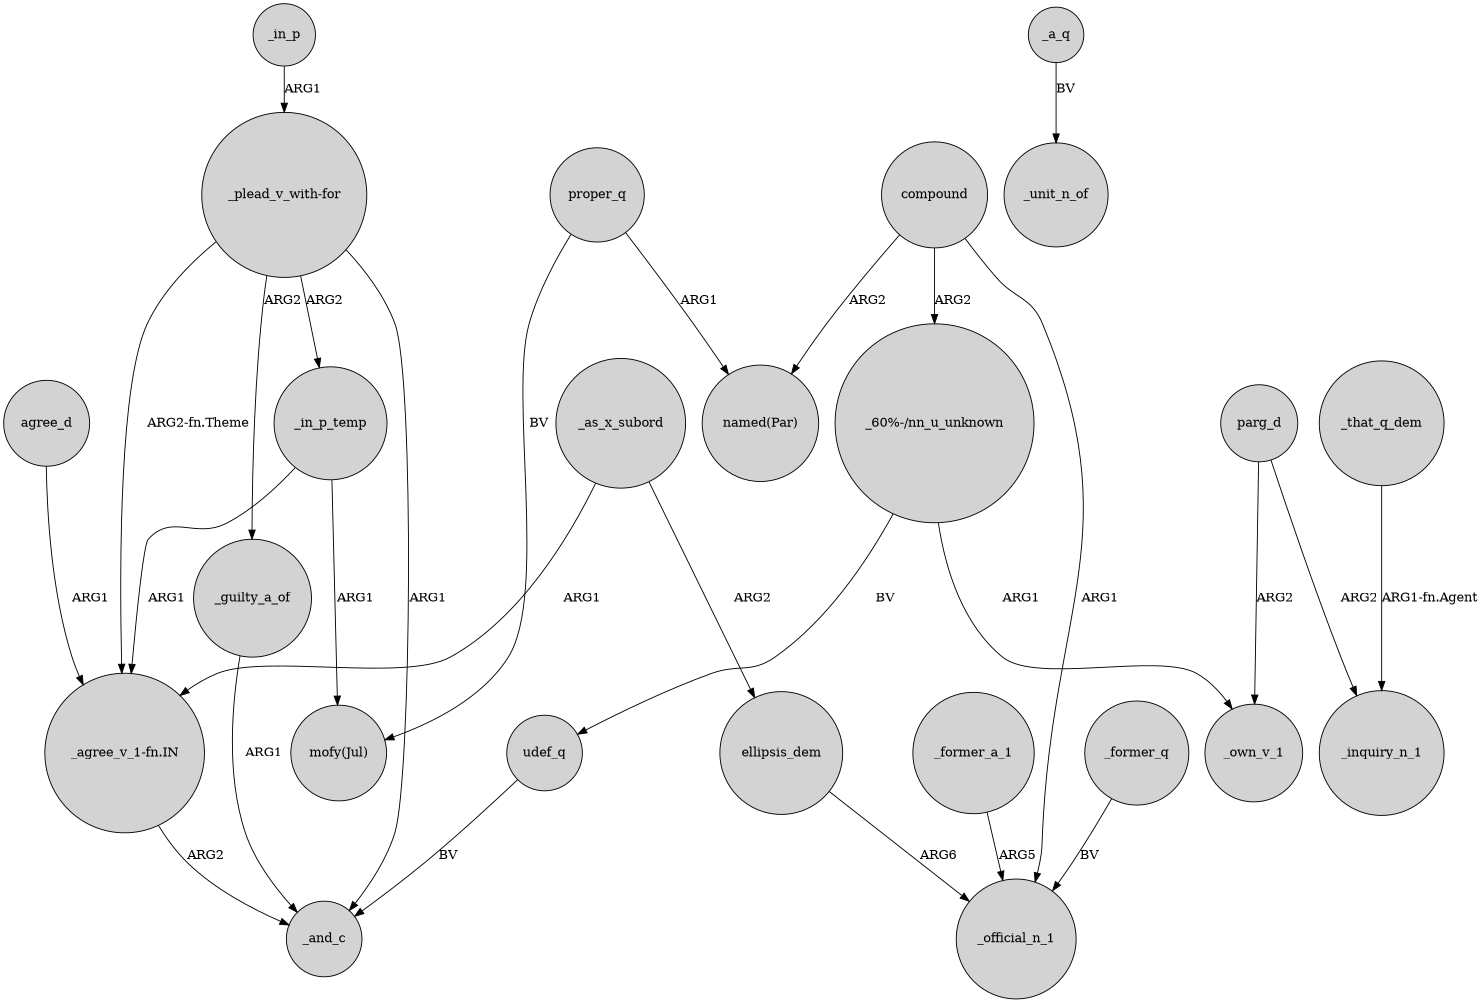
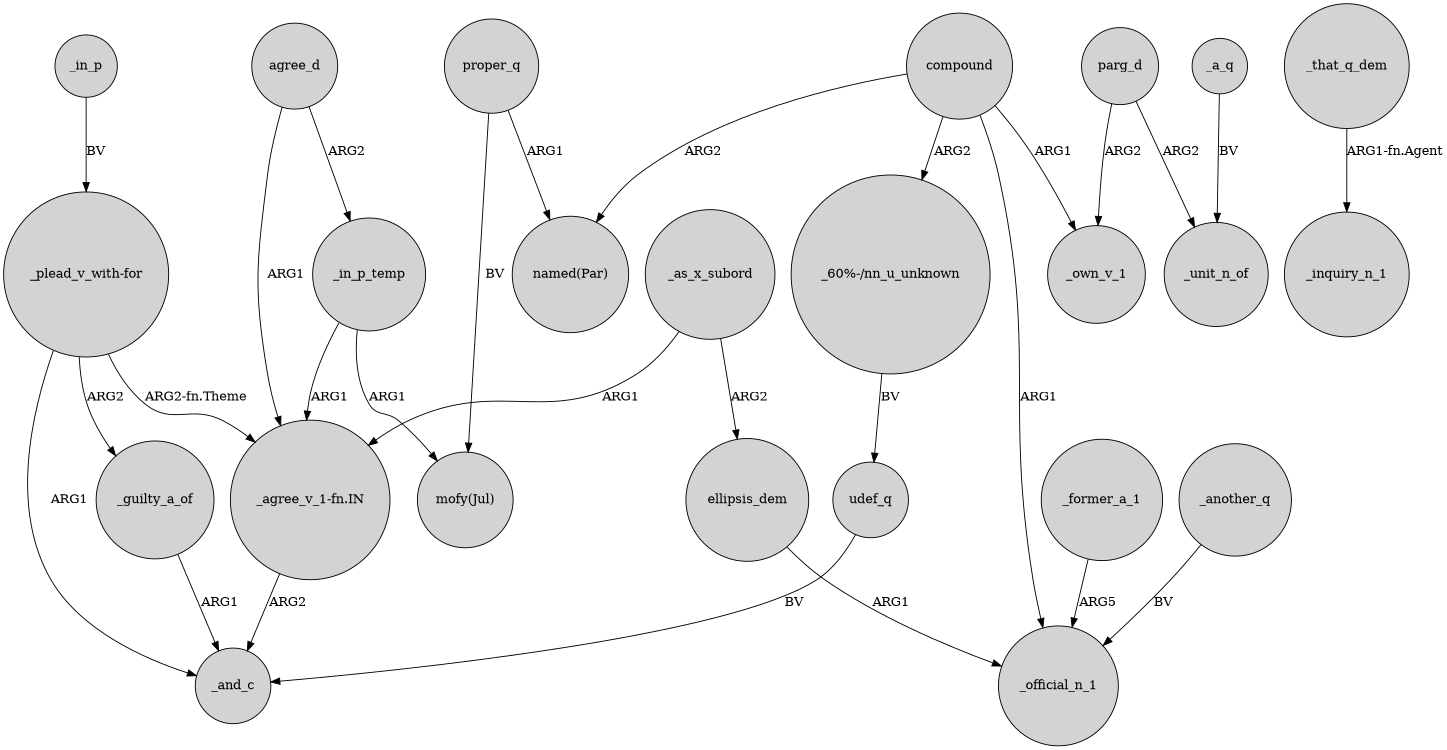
(303, 89) -> (96, 152)
(309, 317) -> (328, 159)
(1310, 574) -> (1163, 160)
(1044, 668) -> (1037, 162)
(1137, 753) -> (1235, 500)
(939, 856) -> (891, 603)
